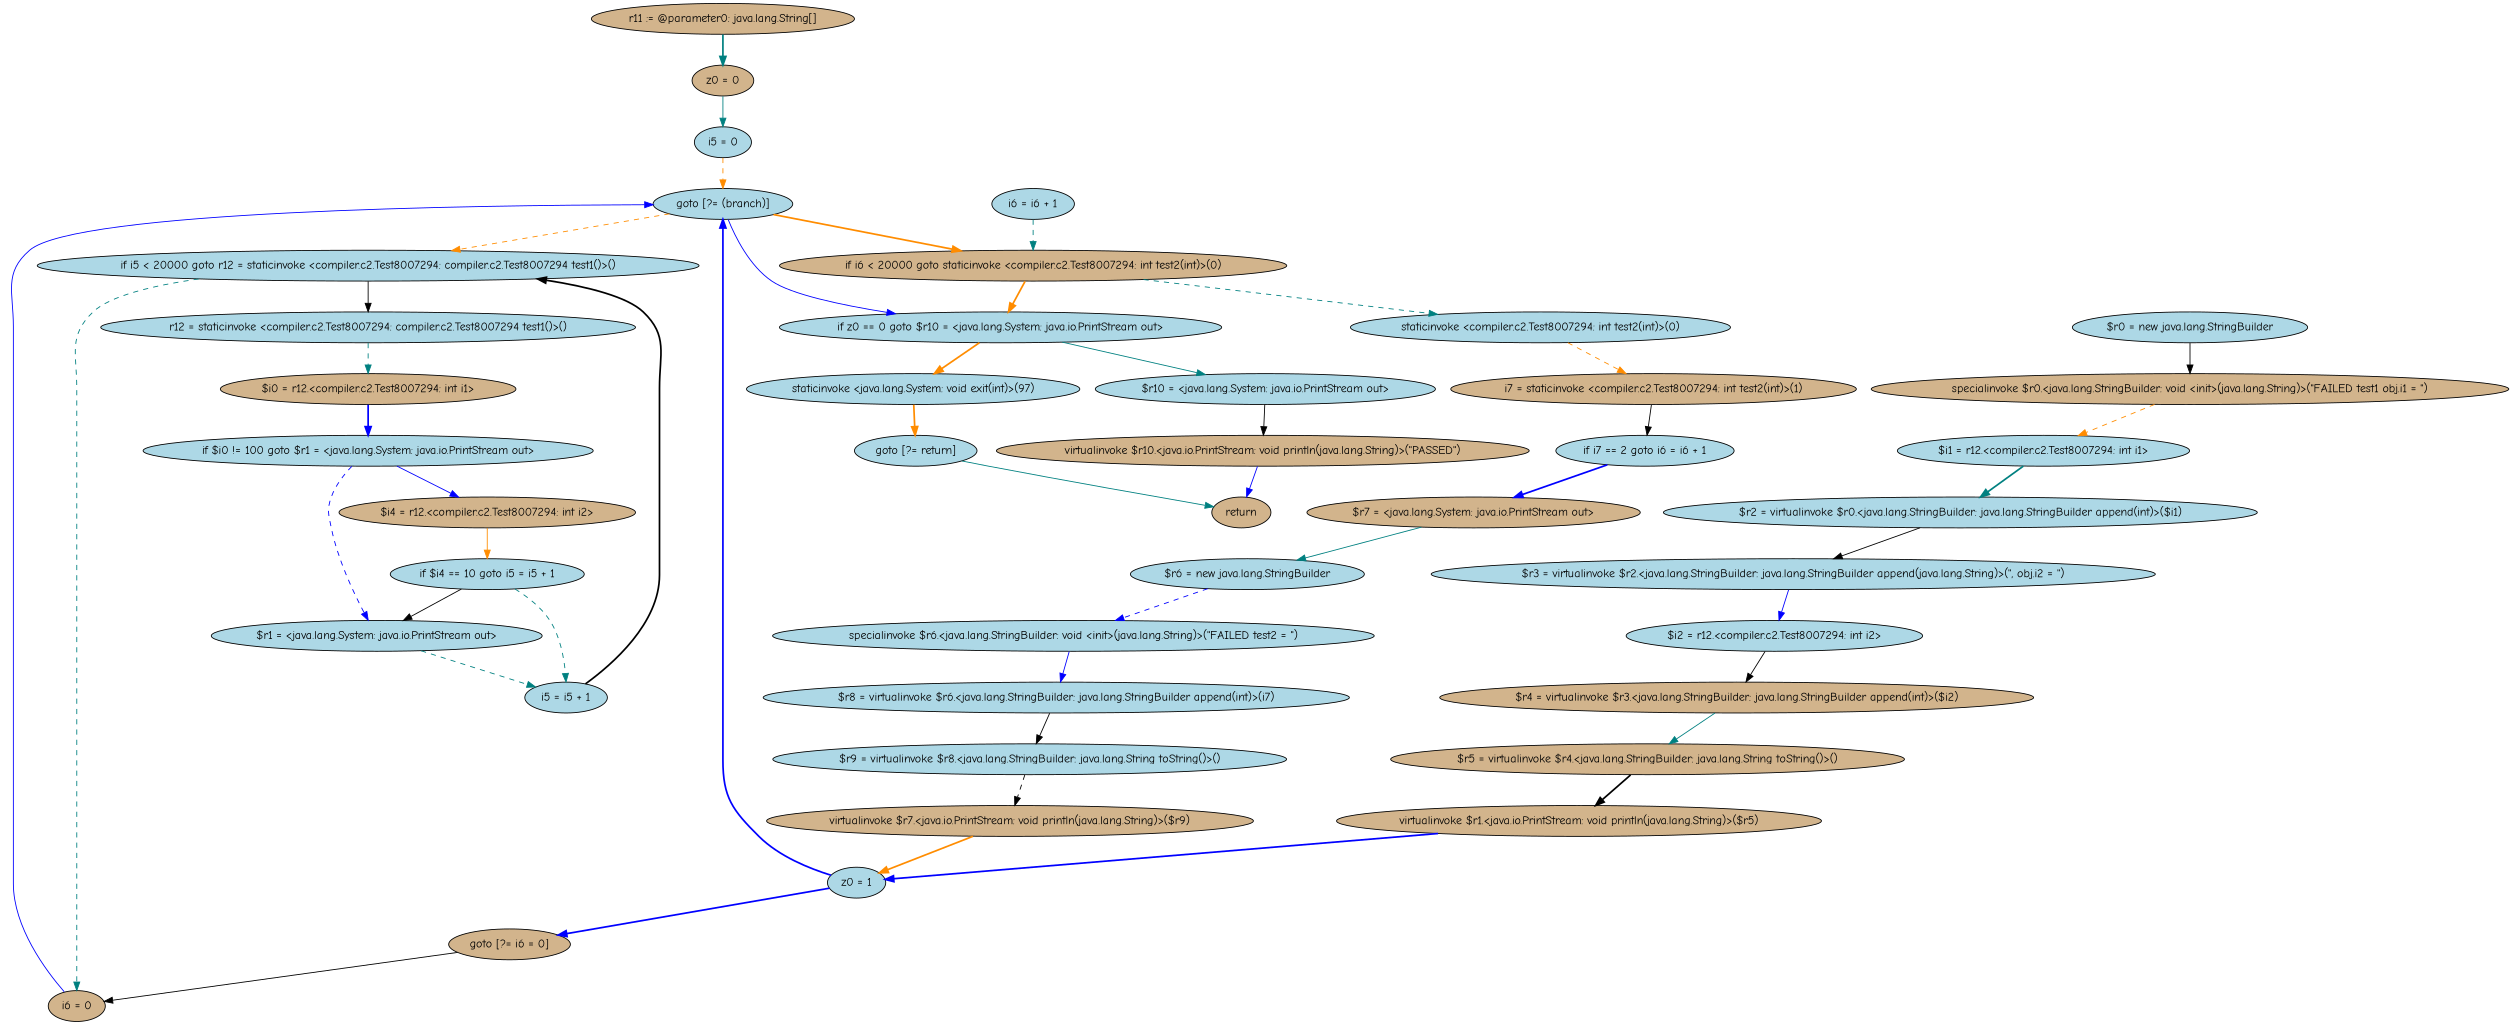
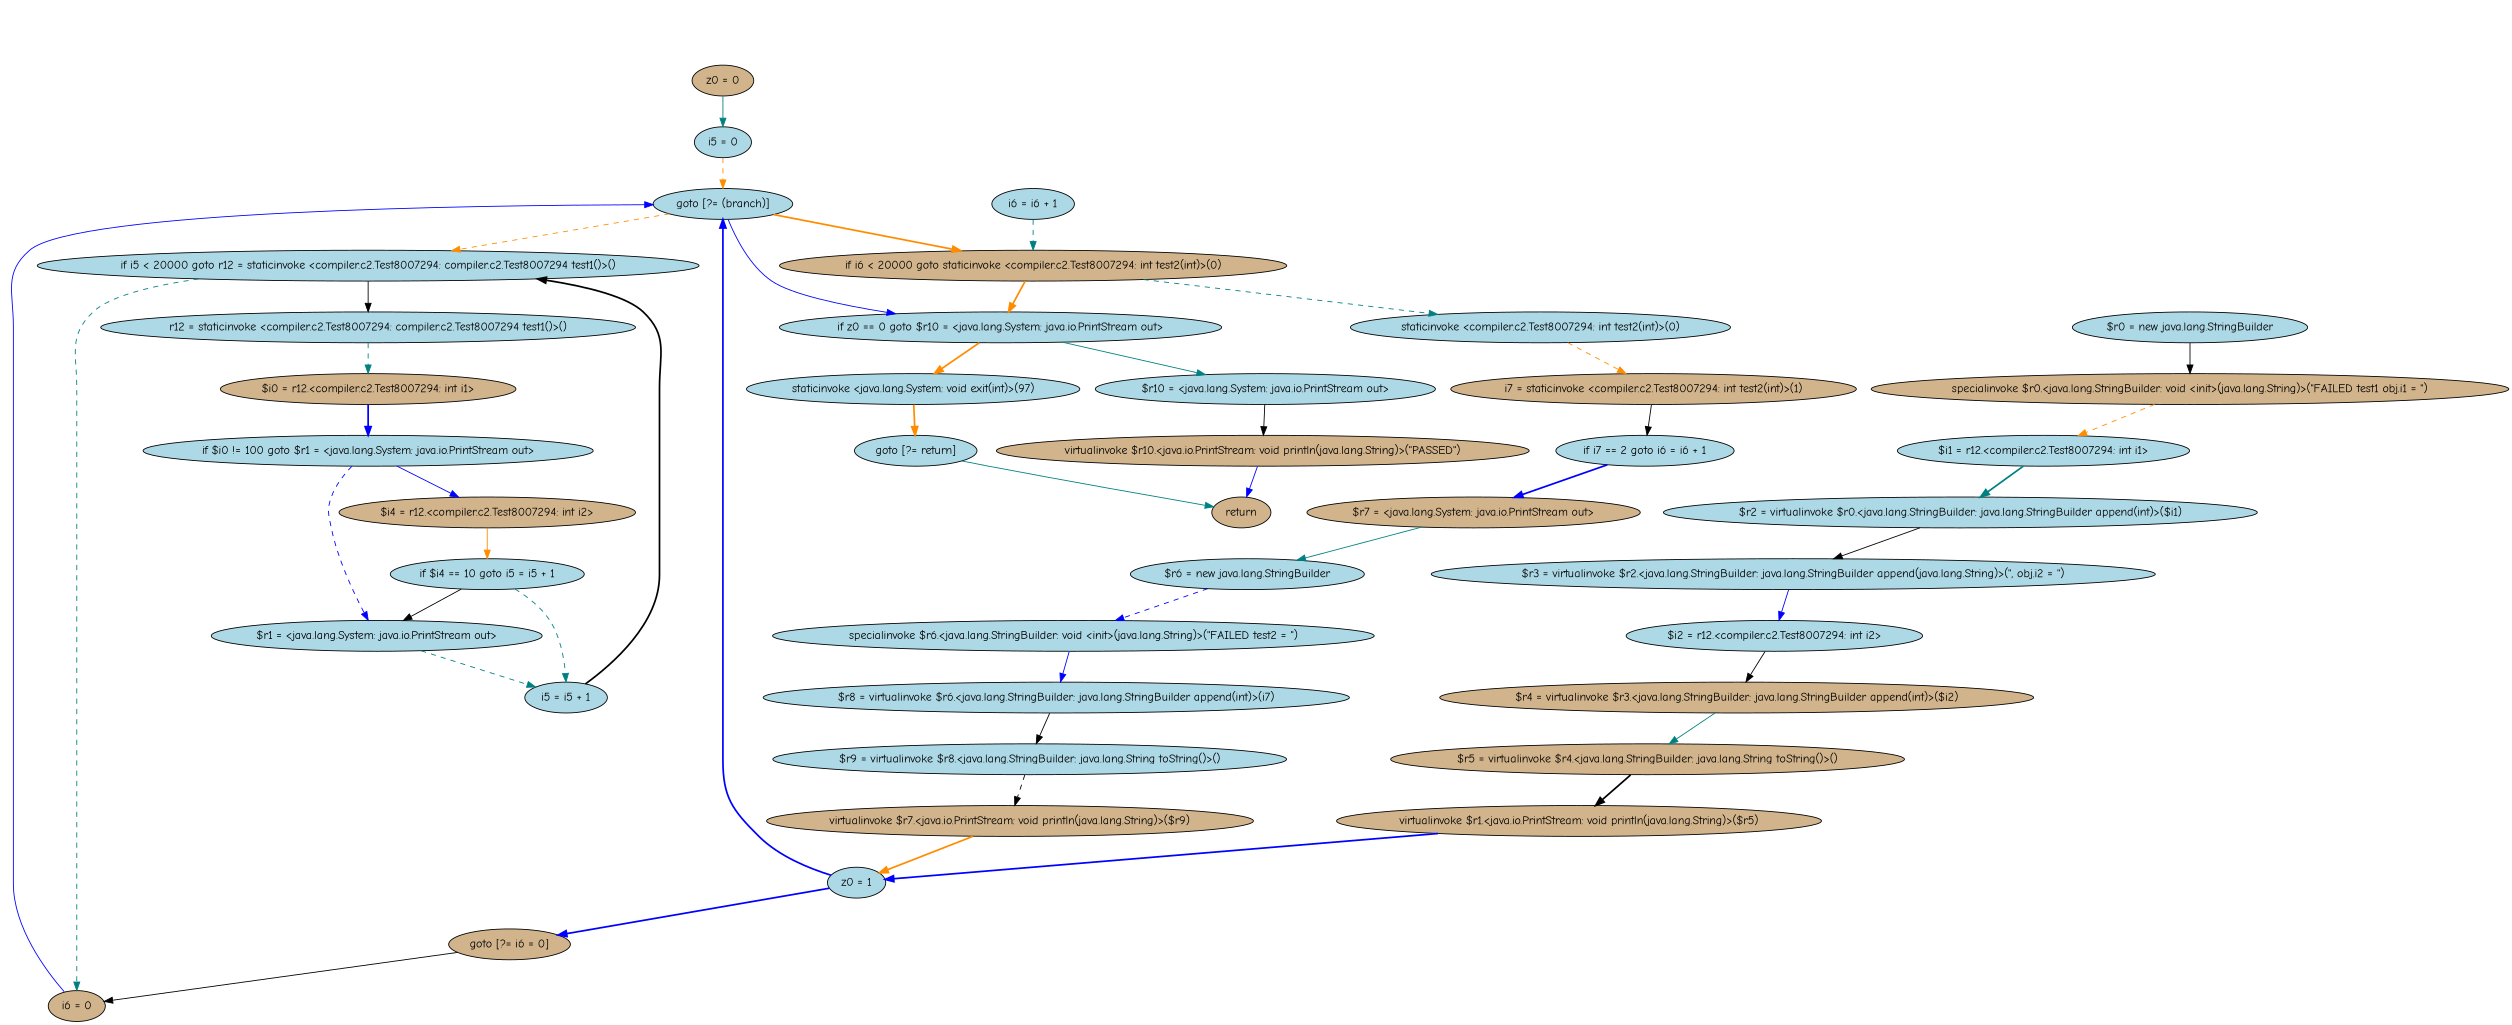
(723, 19) -> none
